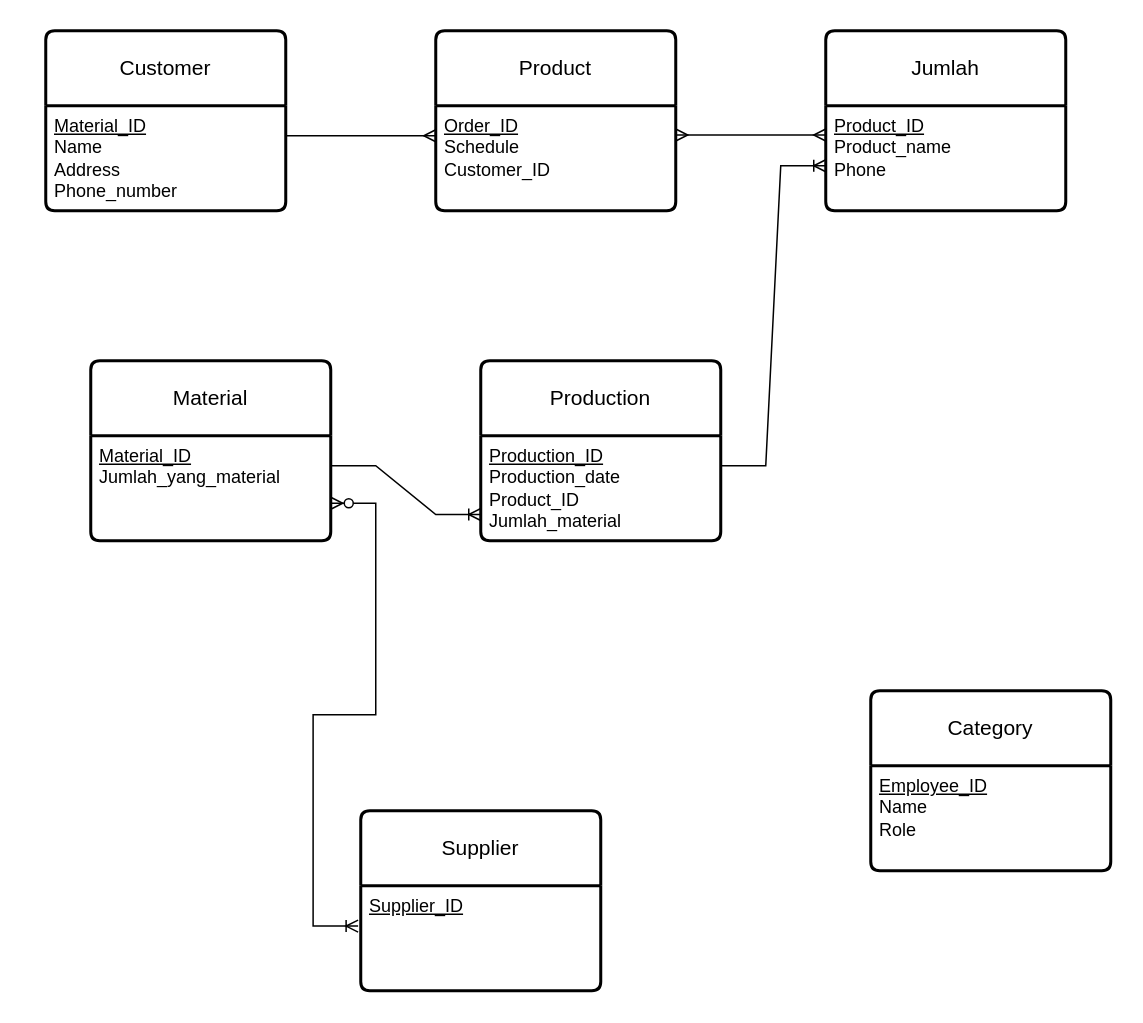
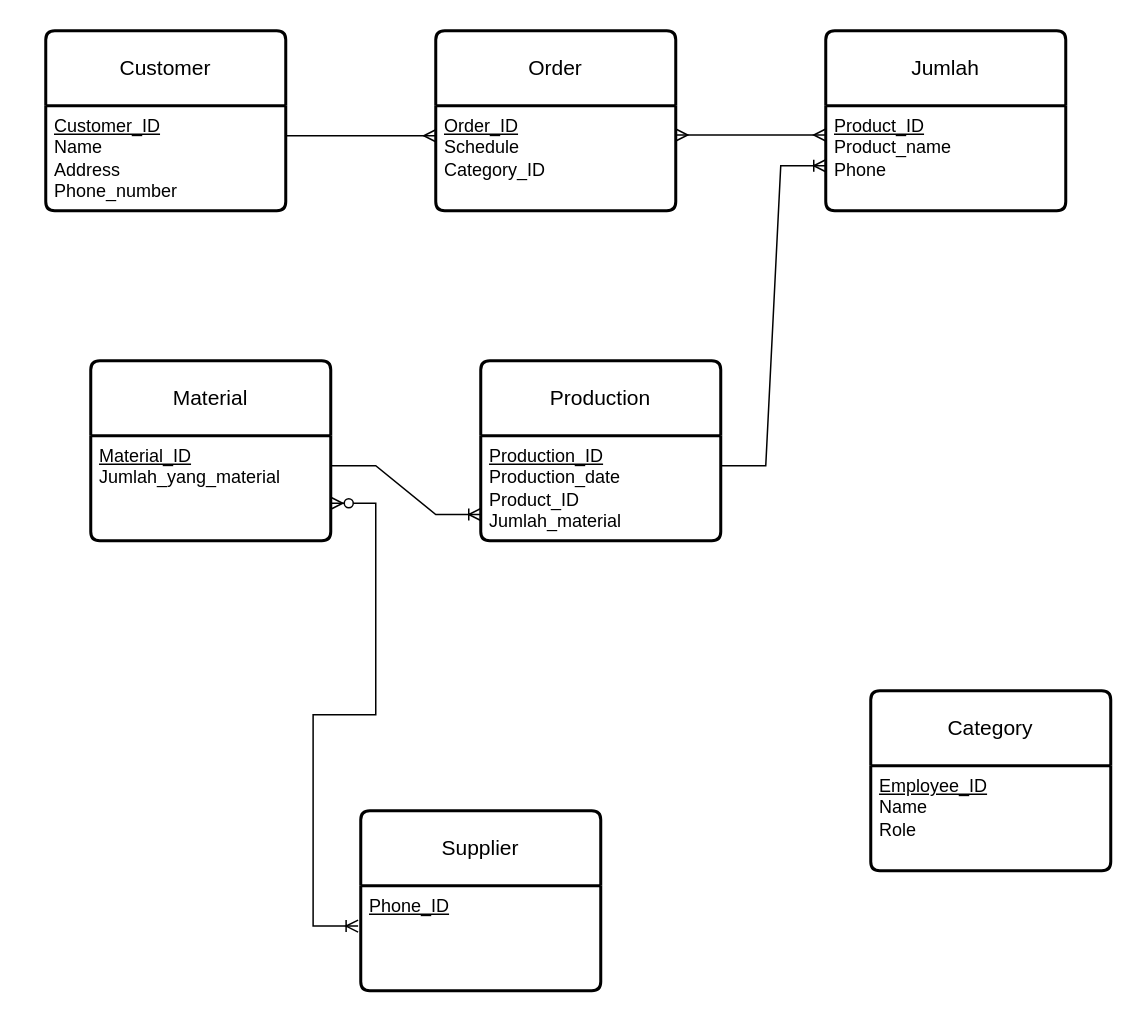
(556, 68) -> (556, 68)
(500, 149) -> (500, 149)
(115, 159) -> (115, 159)
(421, 907) -> (410, 907)
